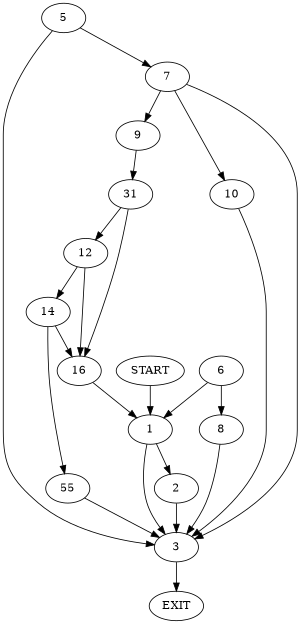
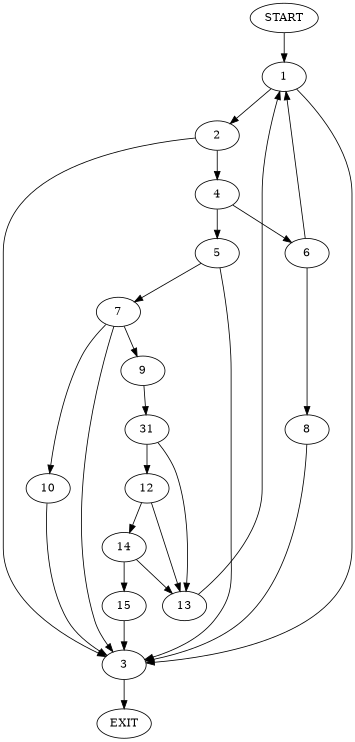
none -> (217, 194)
(79, 371) -> (185, 606)
(68, 488) -> (124, 606)
